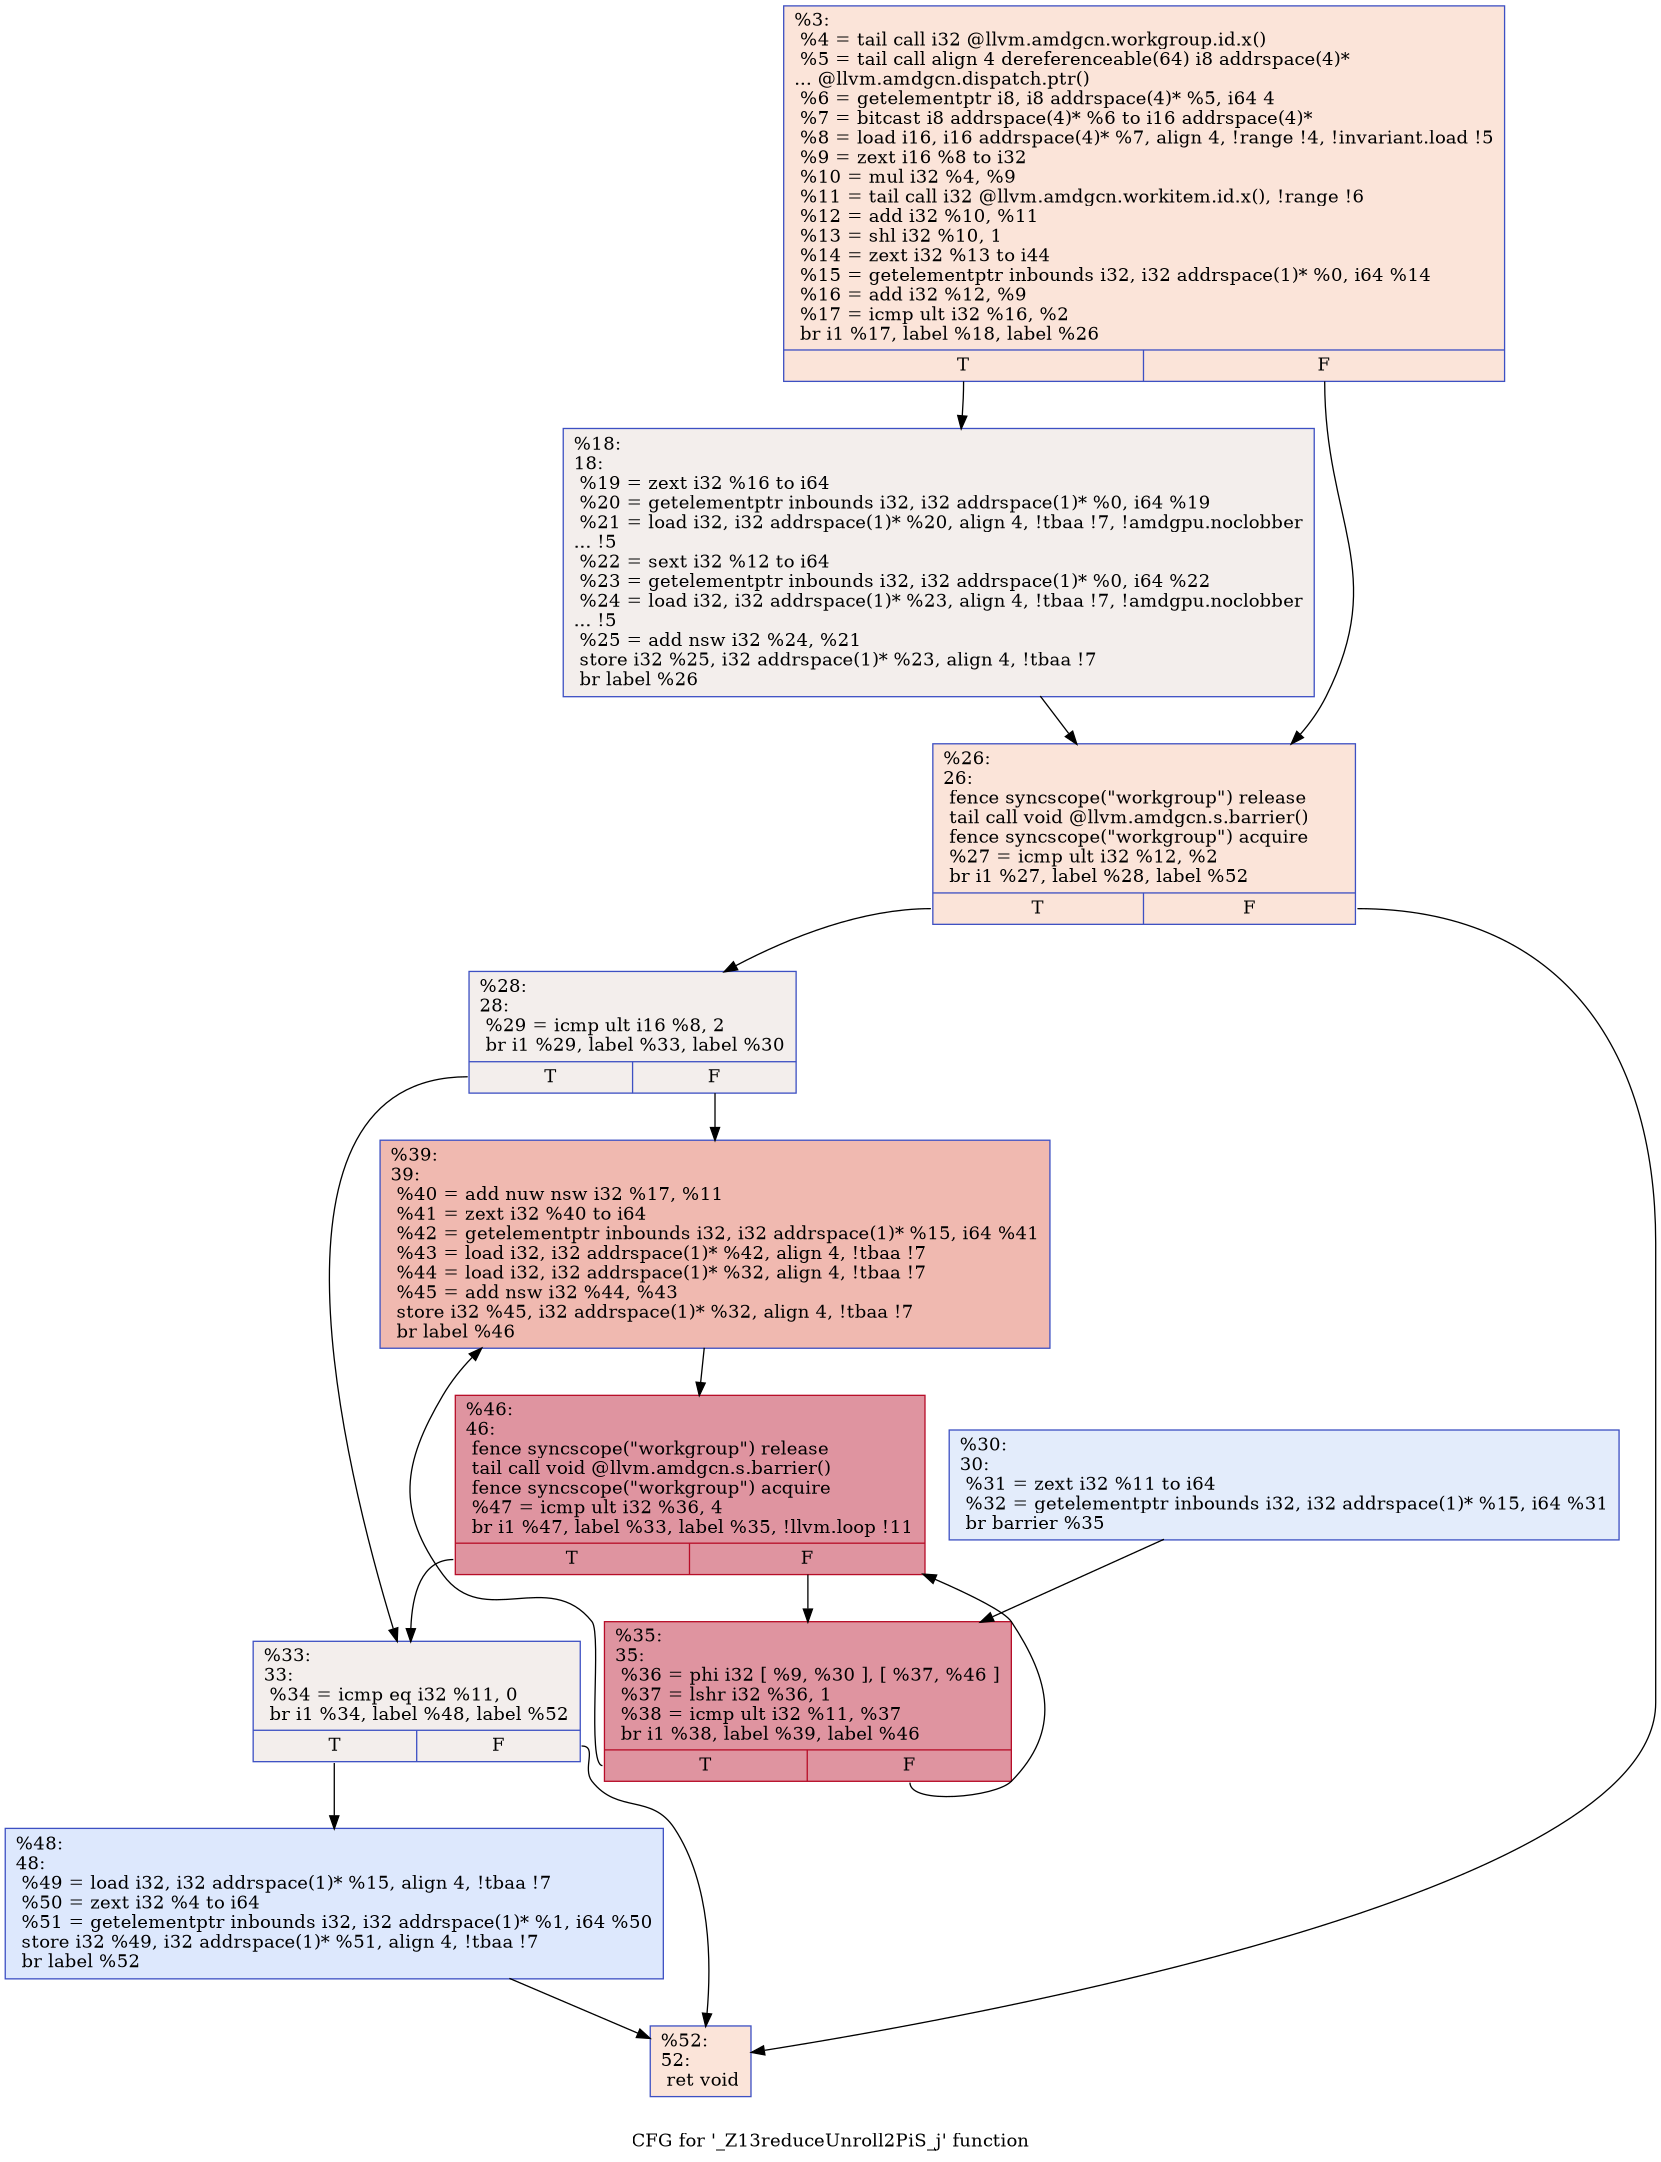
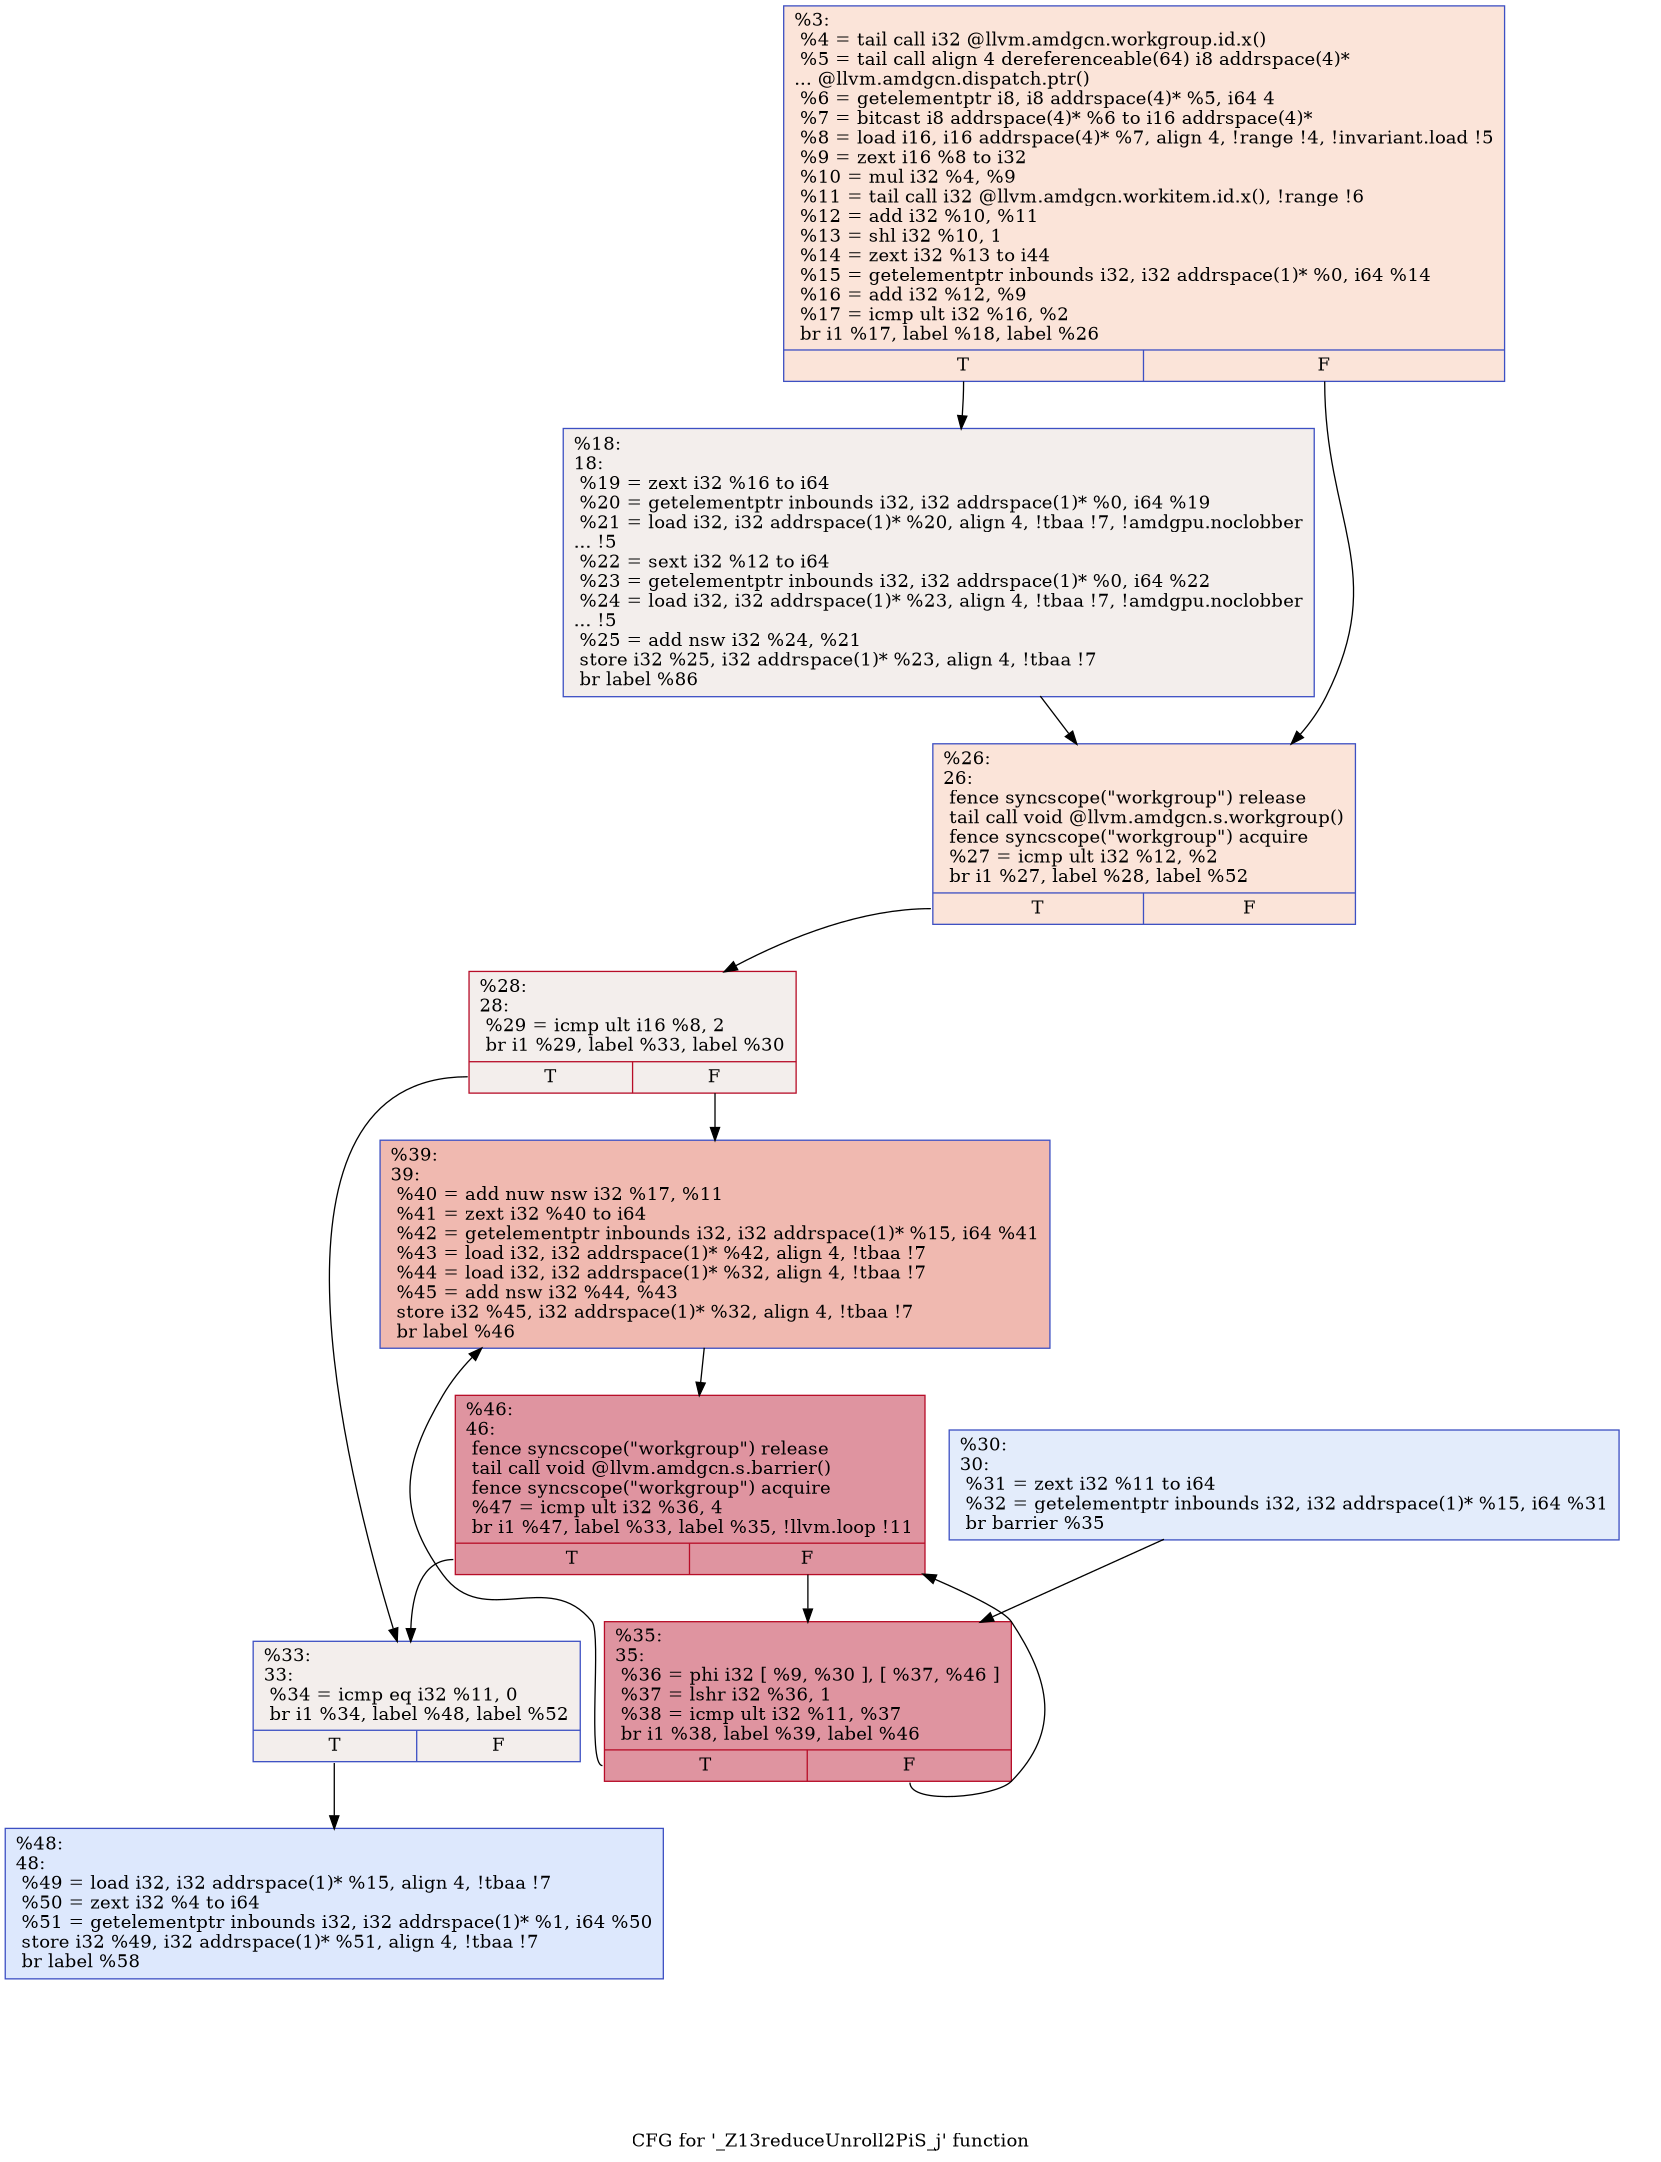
(637, 680) -> (637, 680)
(1126, 818) -> (1144, 818)
(633, 1032) -> (633, 1032)
(78, 1962) -> (78, 1962)
(701, 2061) -> none
